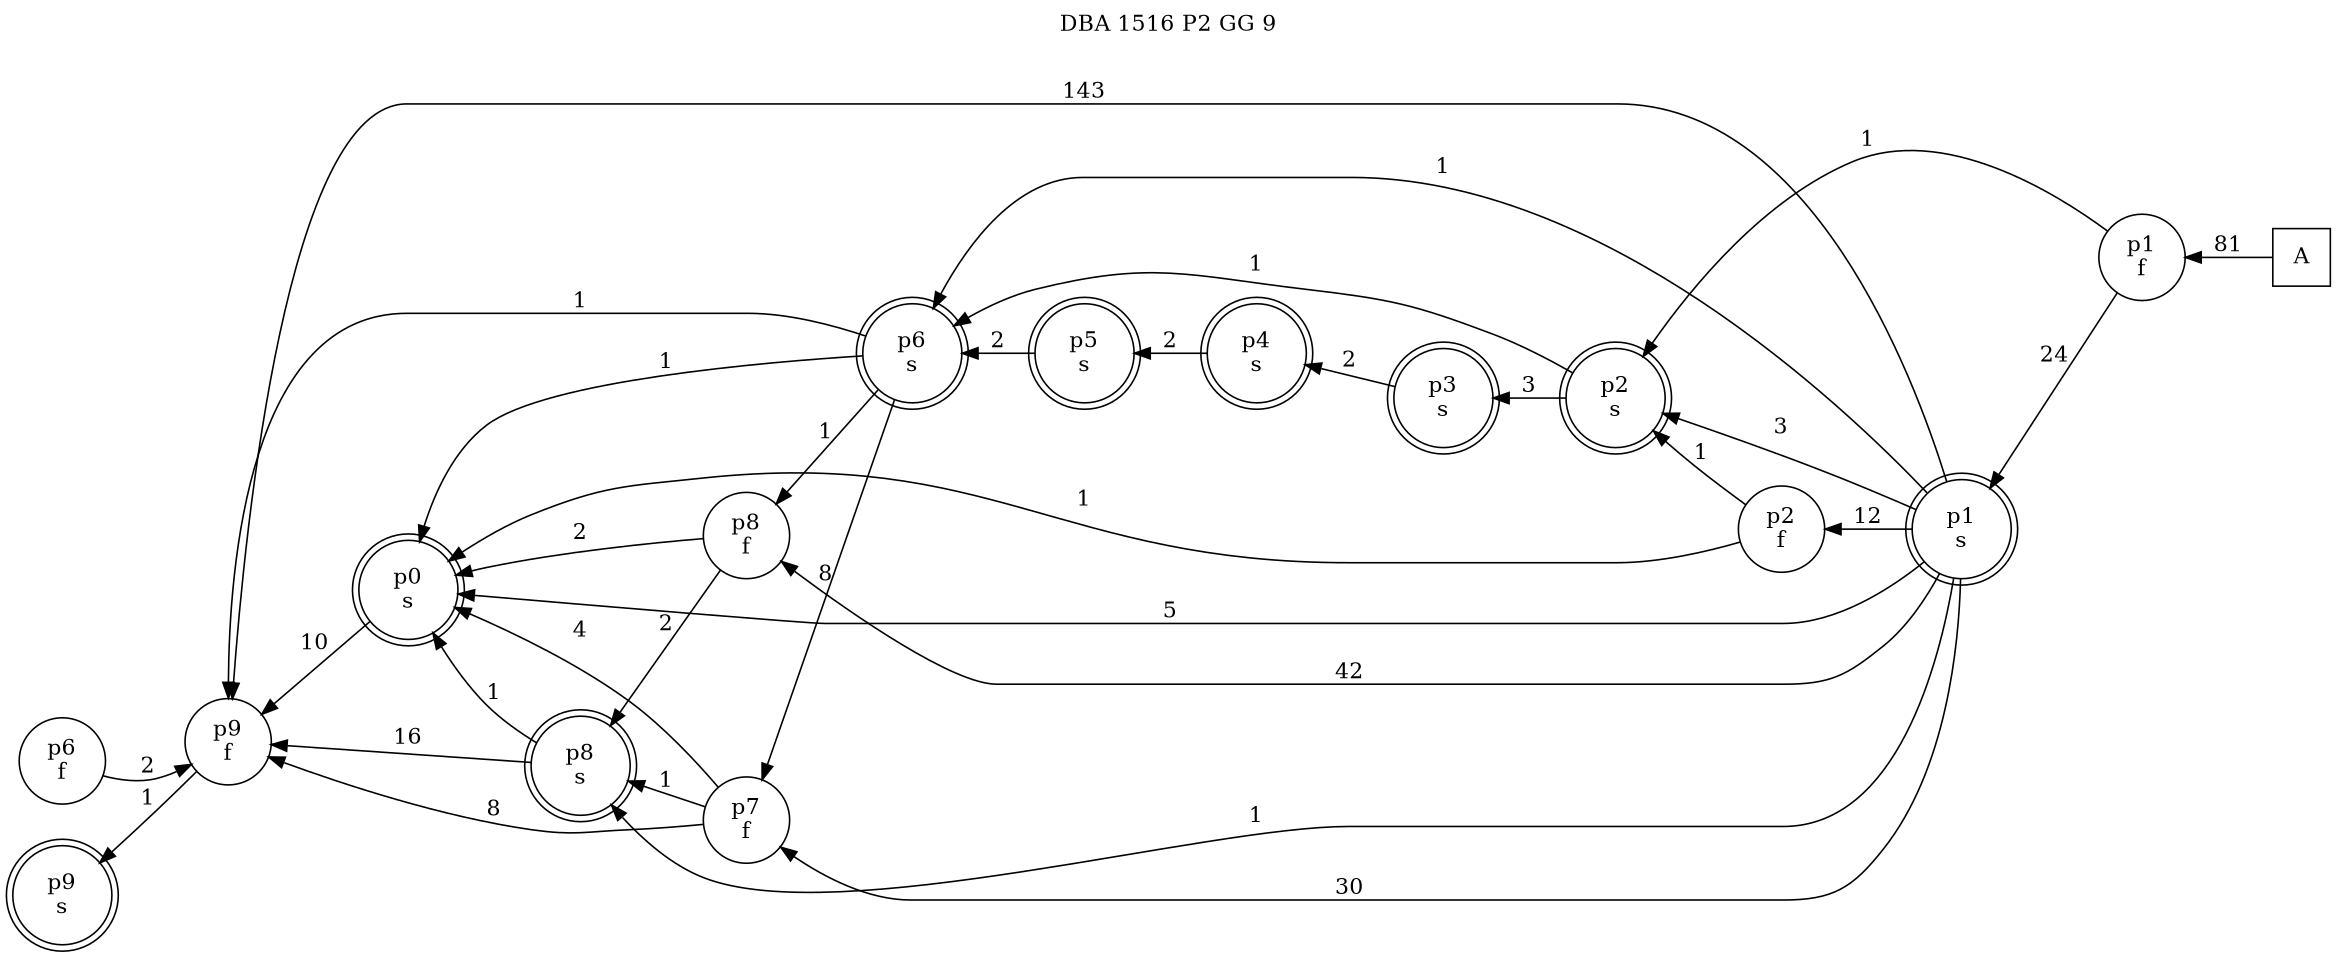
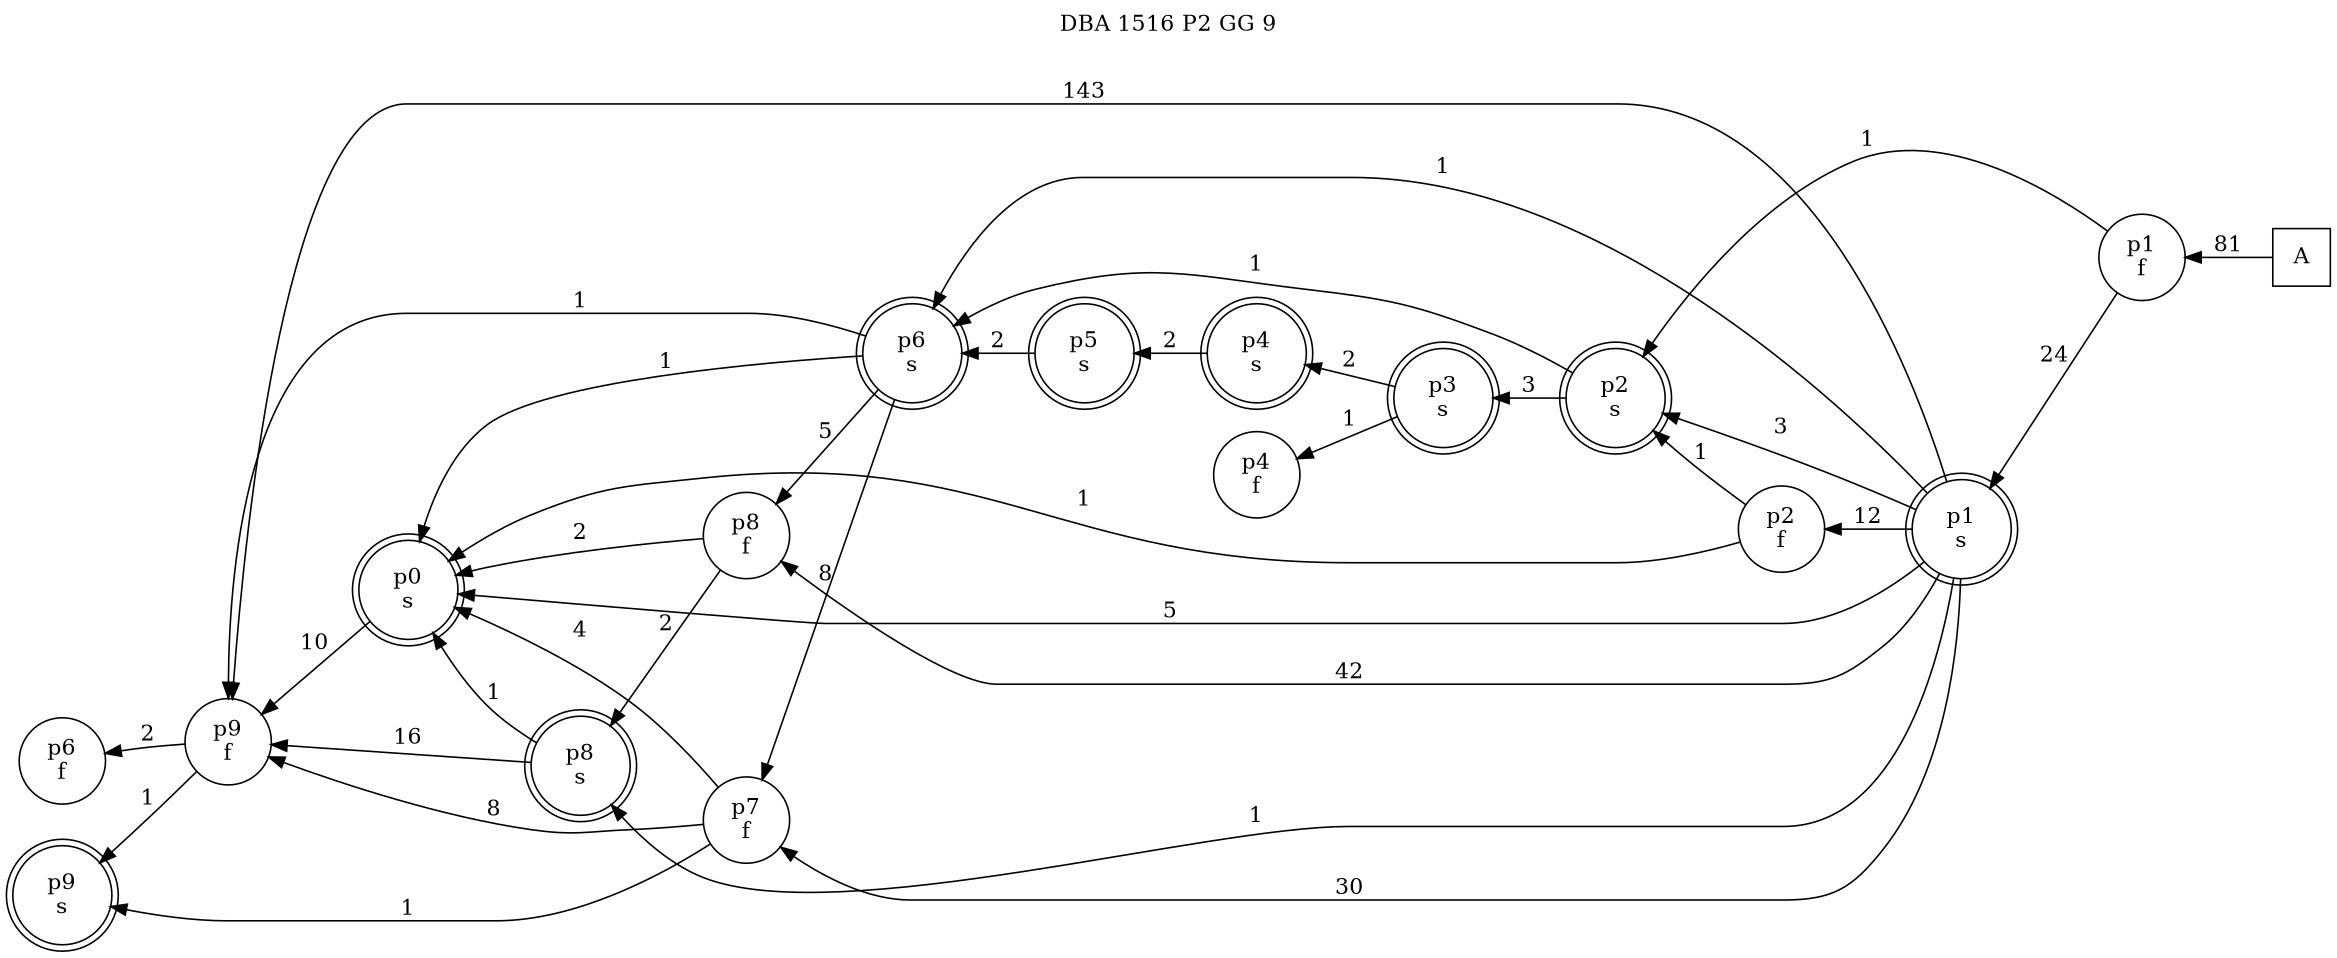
(826, 432) -> (826, 432)
none -> (1257, 475)
(140, 781) -> (153, 747)
(675, 797) -> (426, 921)
